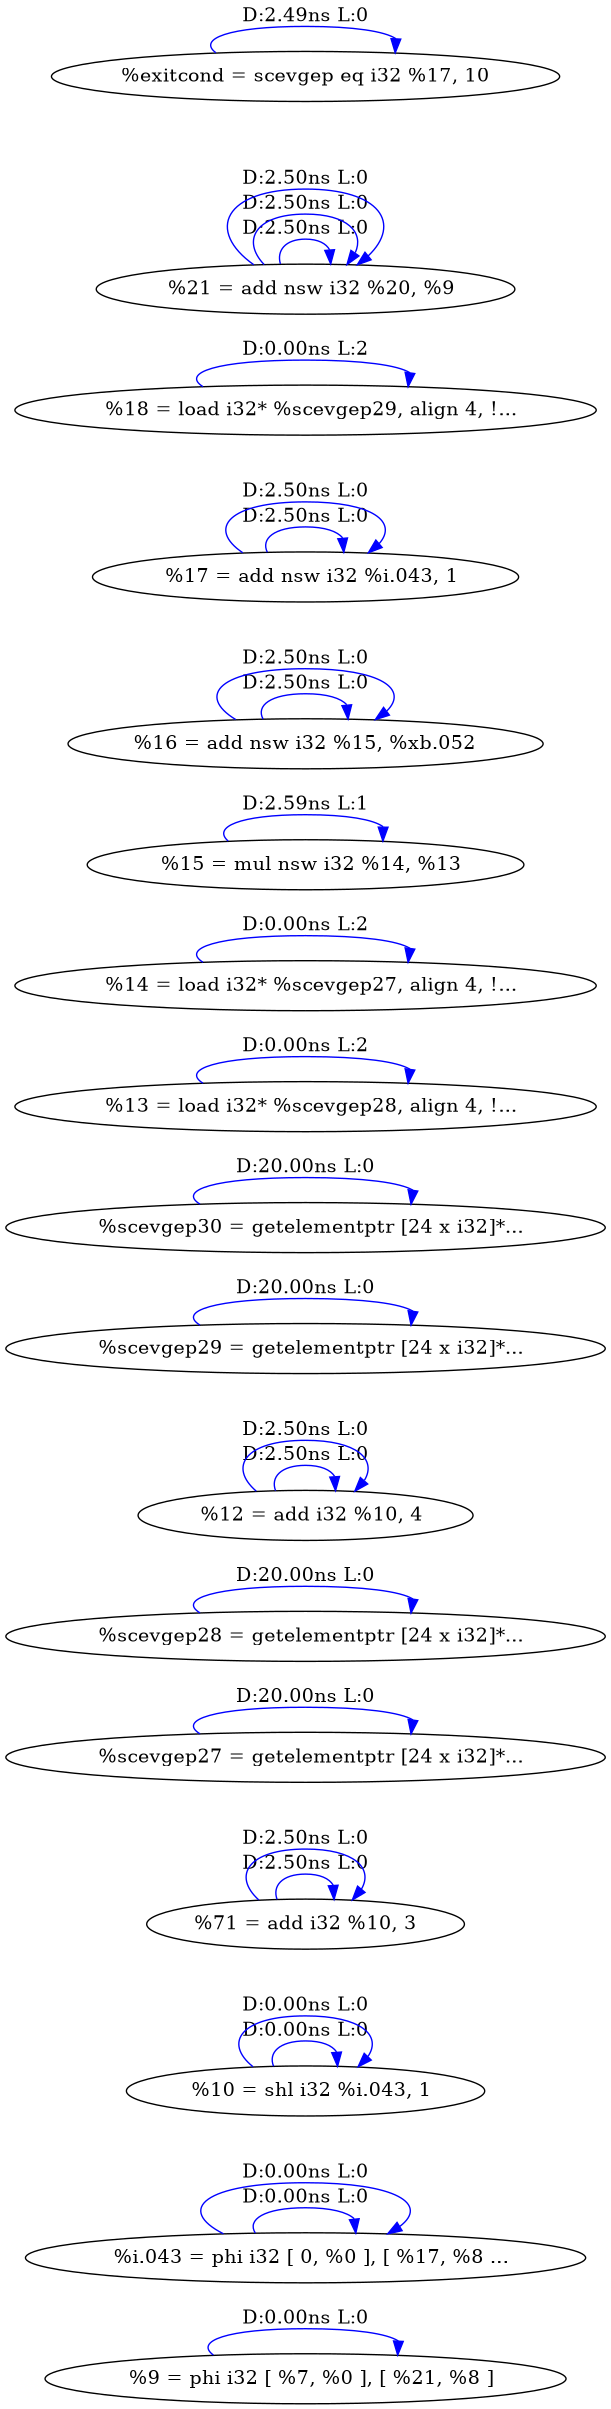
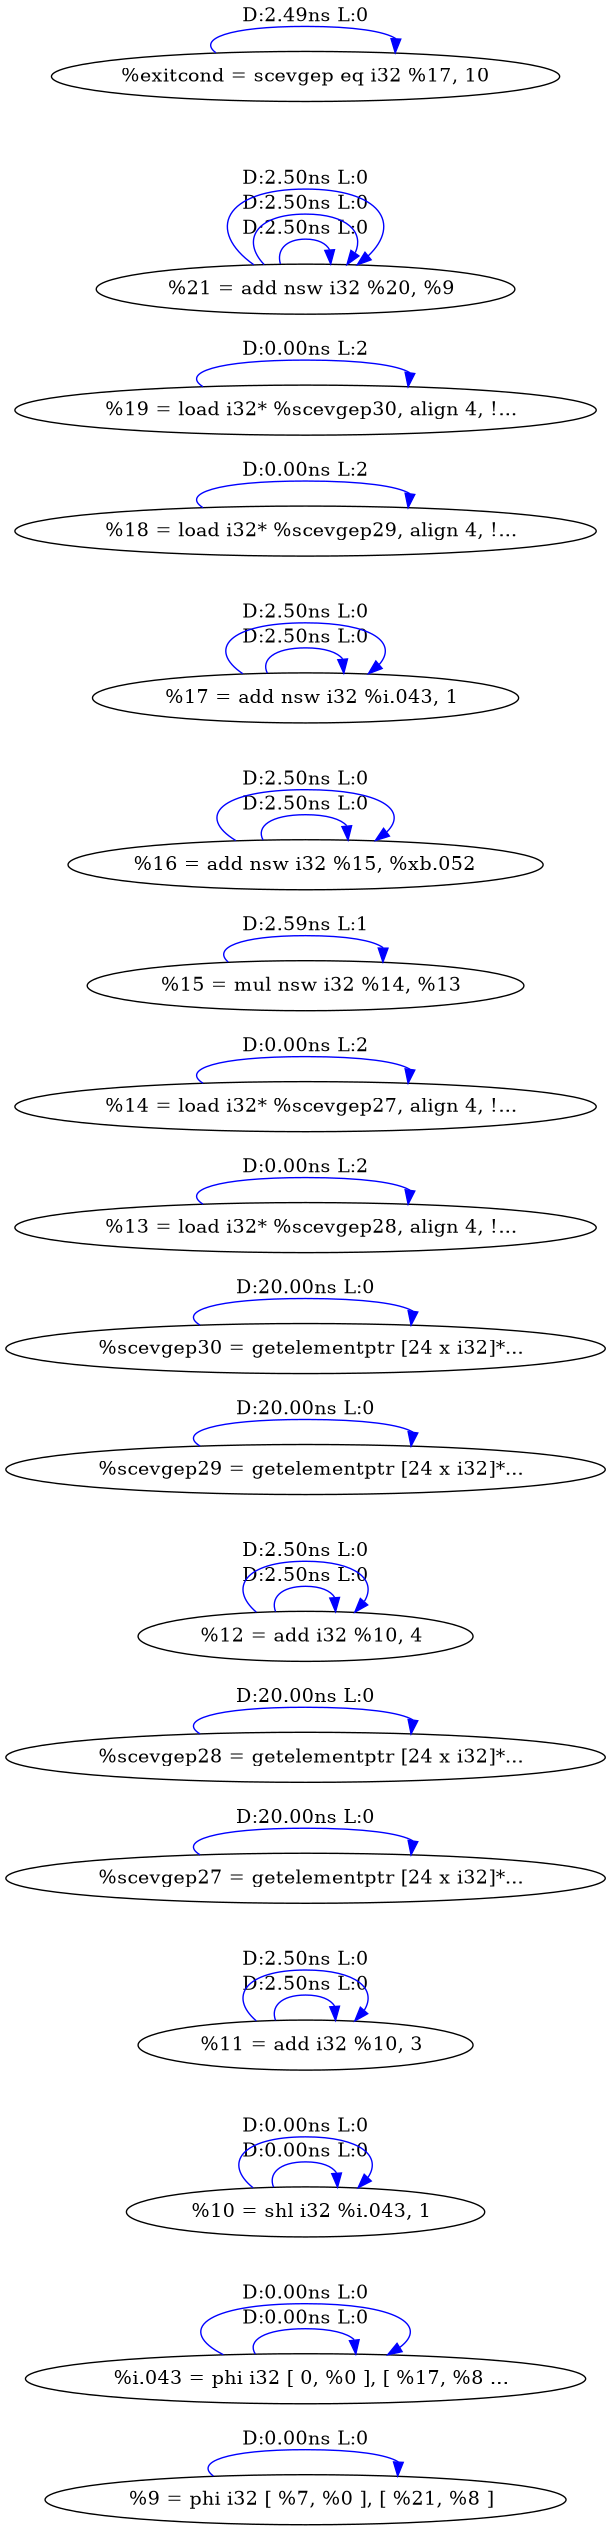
none -> (306, 410)
(306, 1924) -> (306, 2045)
